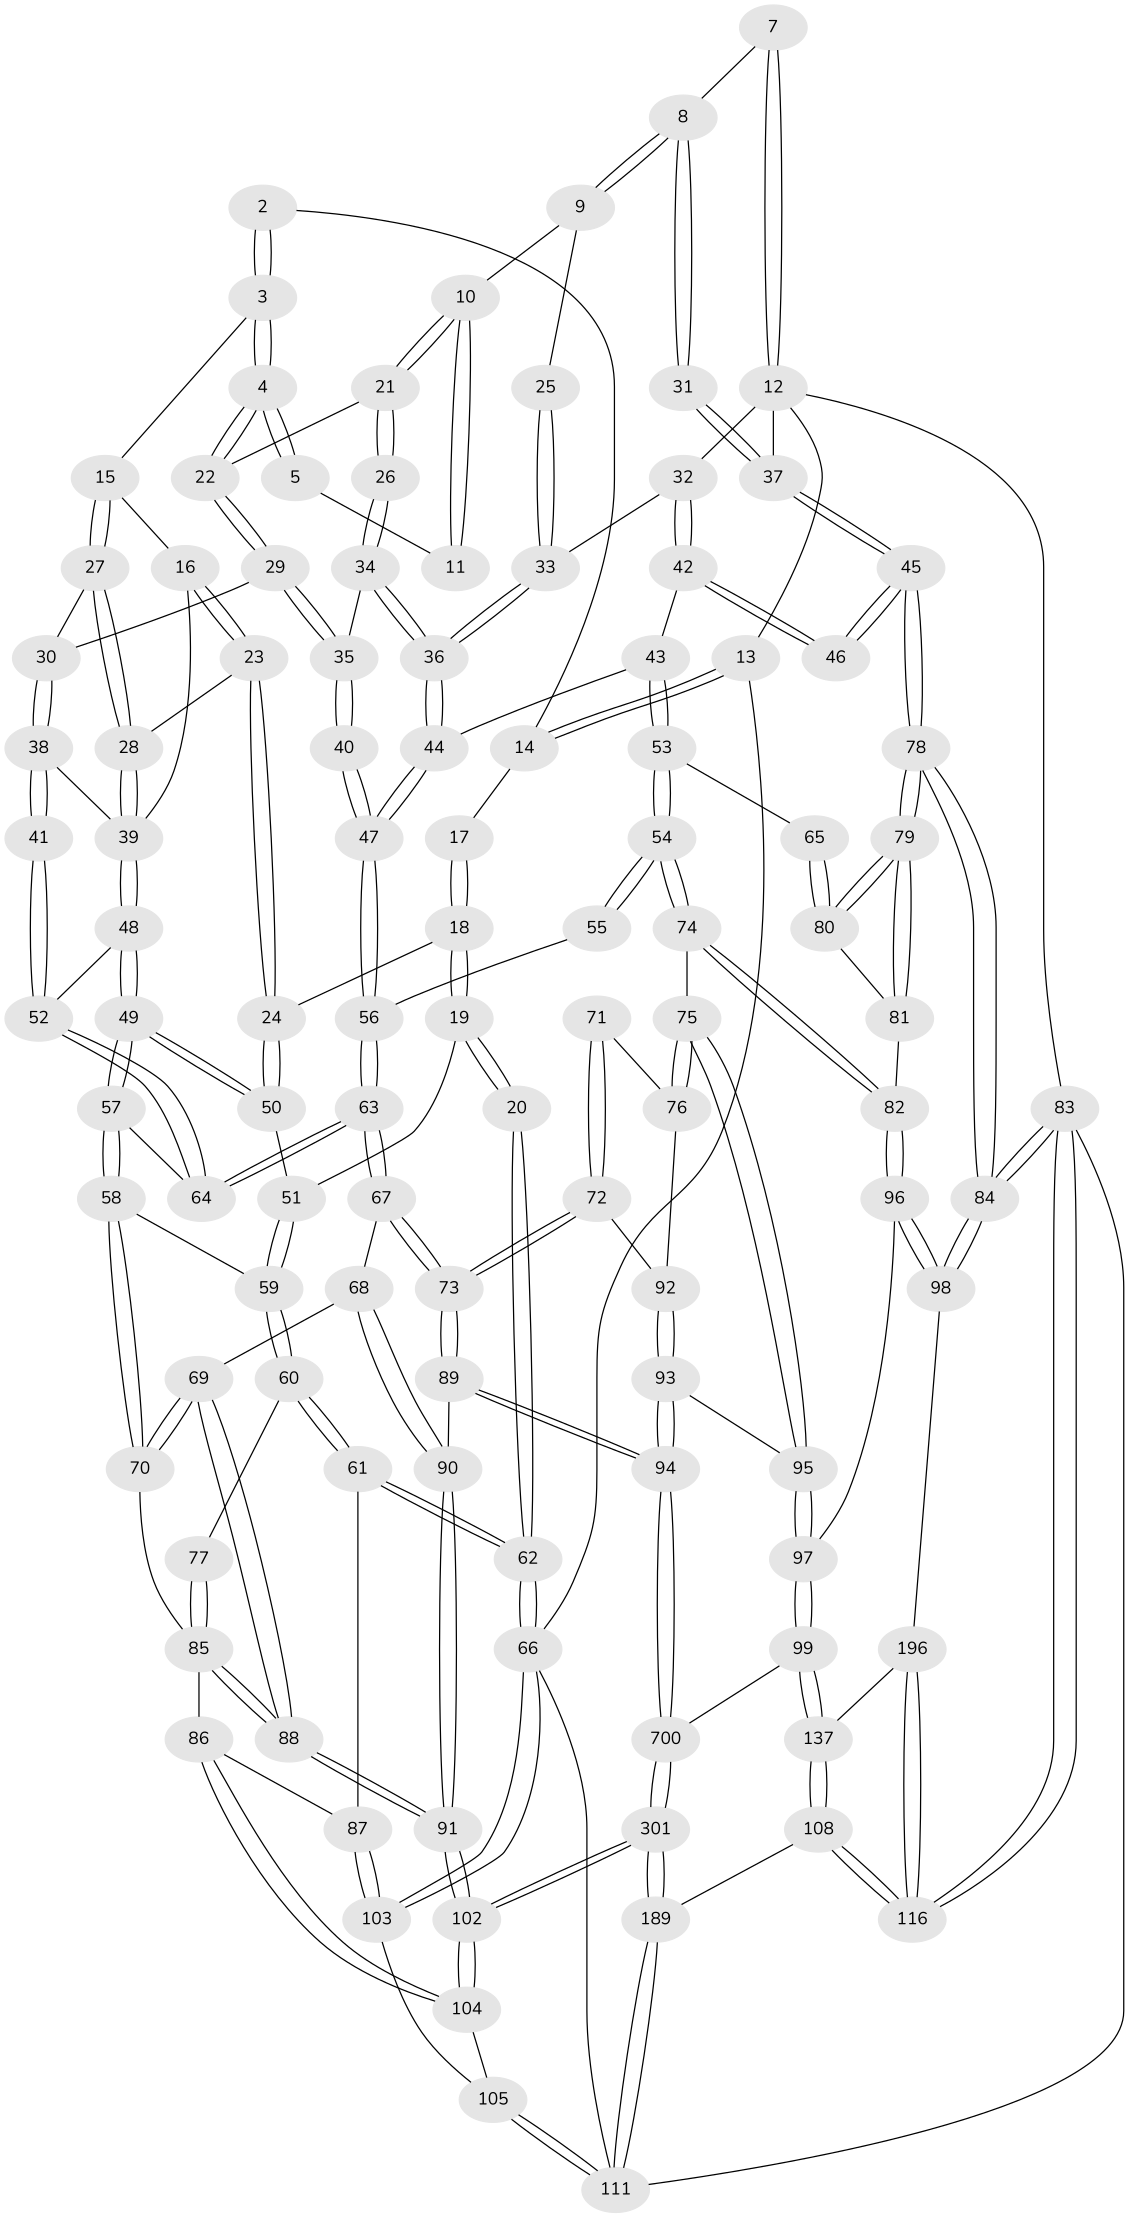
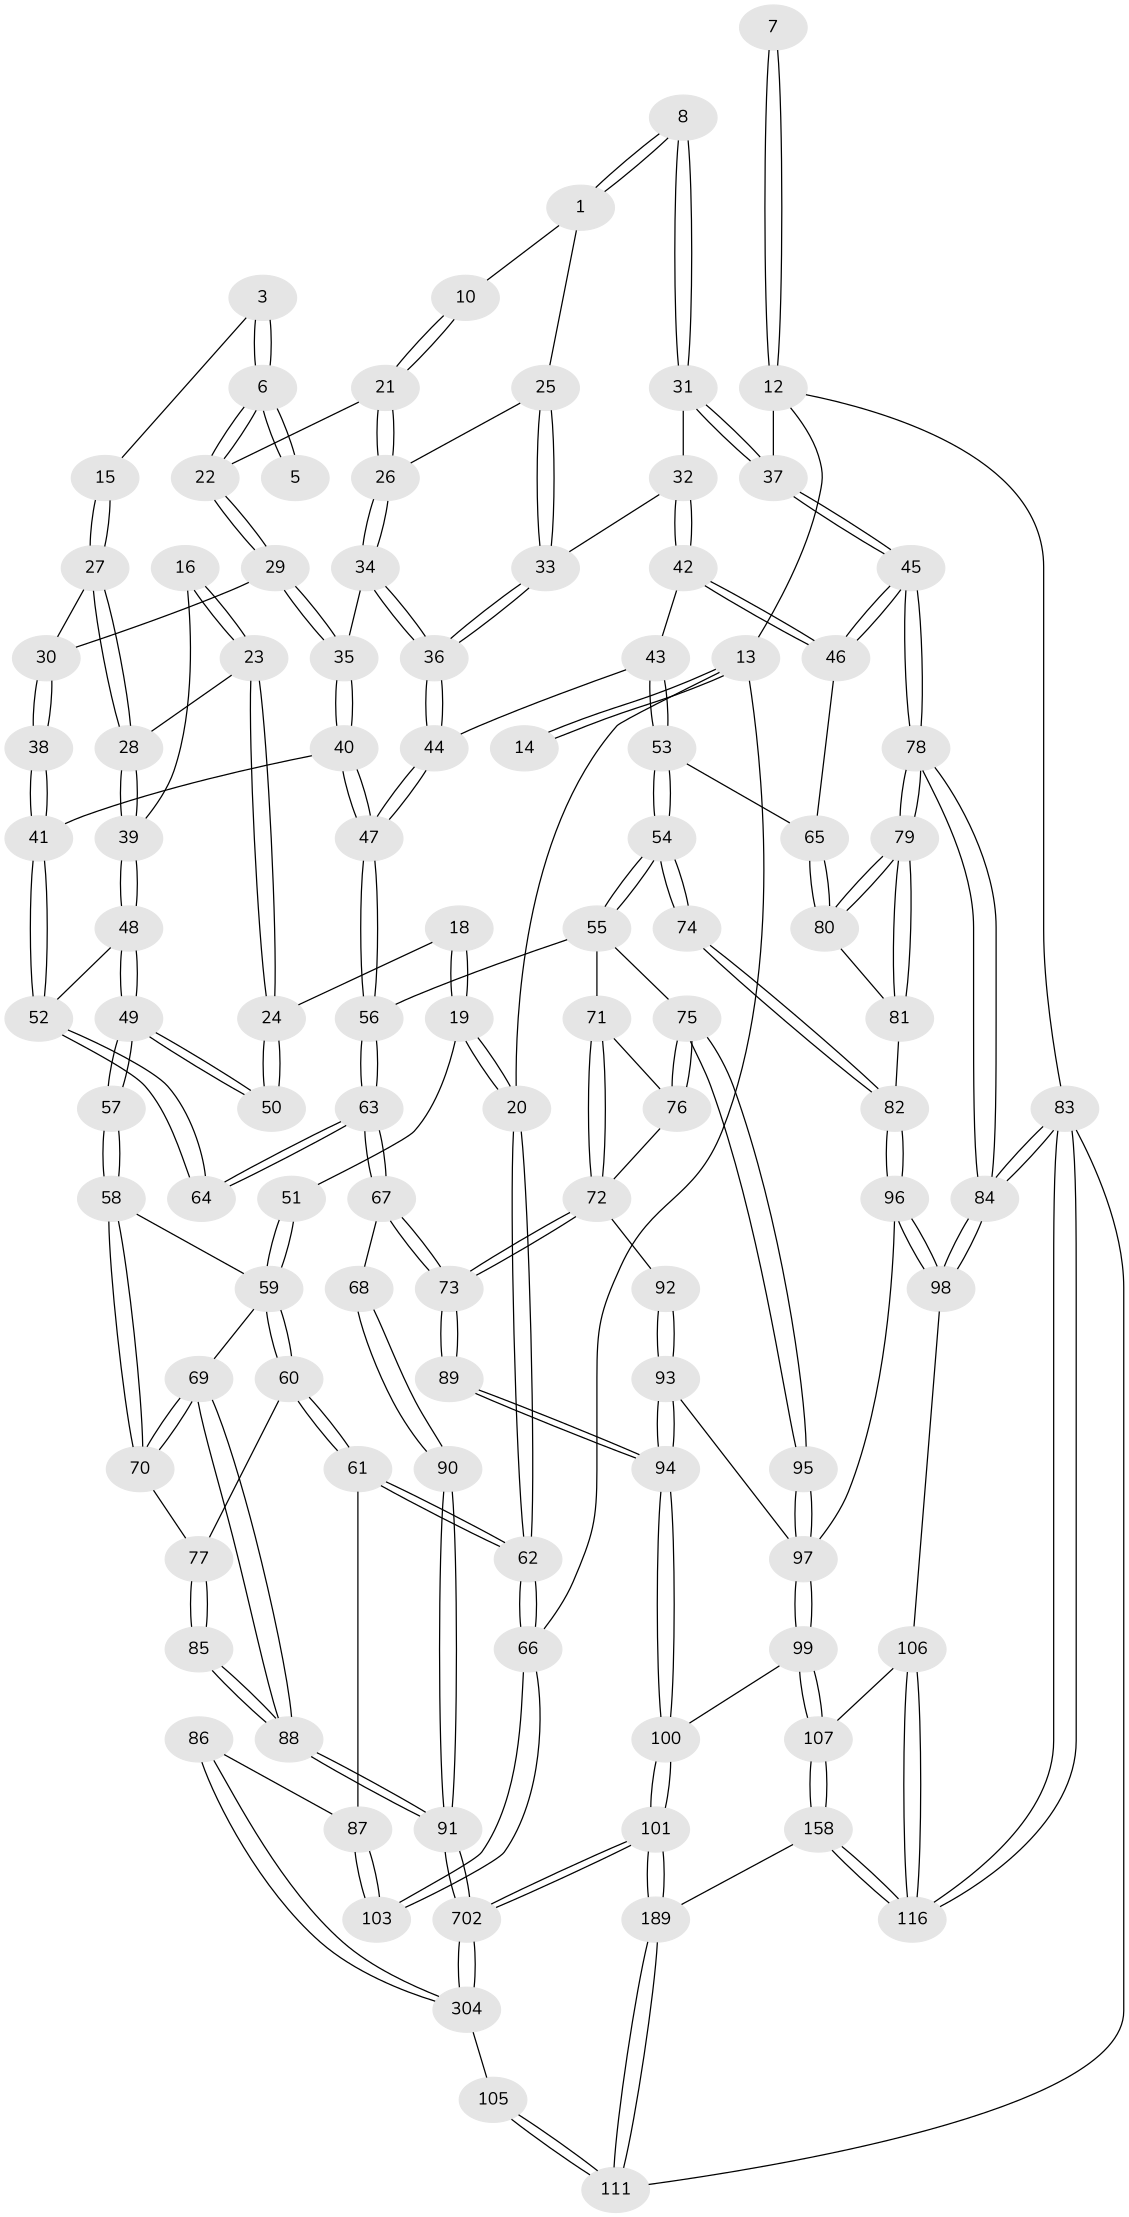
(728, 72) -> none
(263, 208) -> none
(581, 208) -> (581, 208)
(263, 388) -> (263, 388)
(739, 422) -> (683, 433)
none -> (465, 433)
(145, 523) -> none
(456, 568) -> none
none -> (825, 748)
none -> (187, 784)
(84, 793) -> none
(459, 838) -> none
none -> (553, 841)
none -> (597, 974)
(687, 974) -> (642, 973)
(279, 1144) -> none
(156, 1154) -> none
(672, 1189) -> (637, 1154)
(279, 1334) -> (234, 1334)
(449, 1424) -> none
(735, 1424) -> (735, 1469)
(149, 1565) -> (170, 1514)
(912, 1649) -> (912, 1649)
(199, 1695) -> none
(666, 1739) -> (666, 1739)
(818, 1739) -> (818, 1739)
(656, 1830) -> (656, 1830)
(818, 1830) -> (818, 1830)
(587, 1916) -> none
(467, 1920) -> (467, 1920)
(467, 2010) -> (467, 2010)
(414, 2020) -> none
